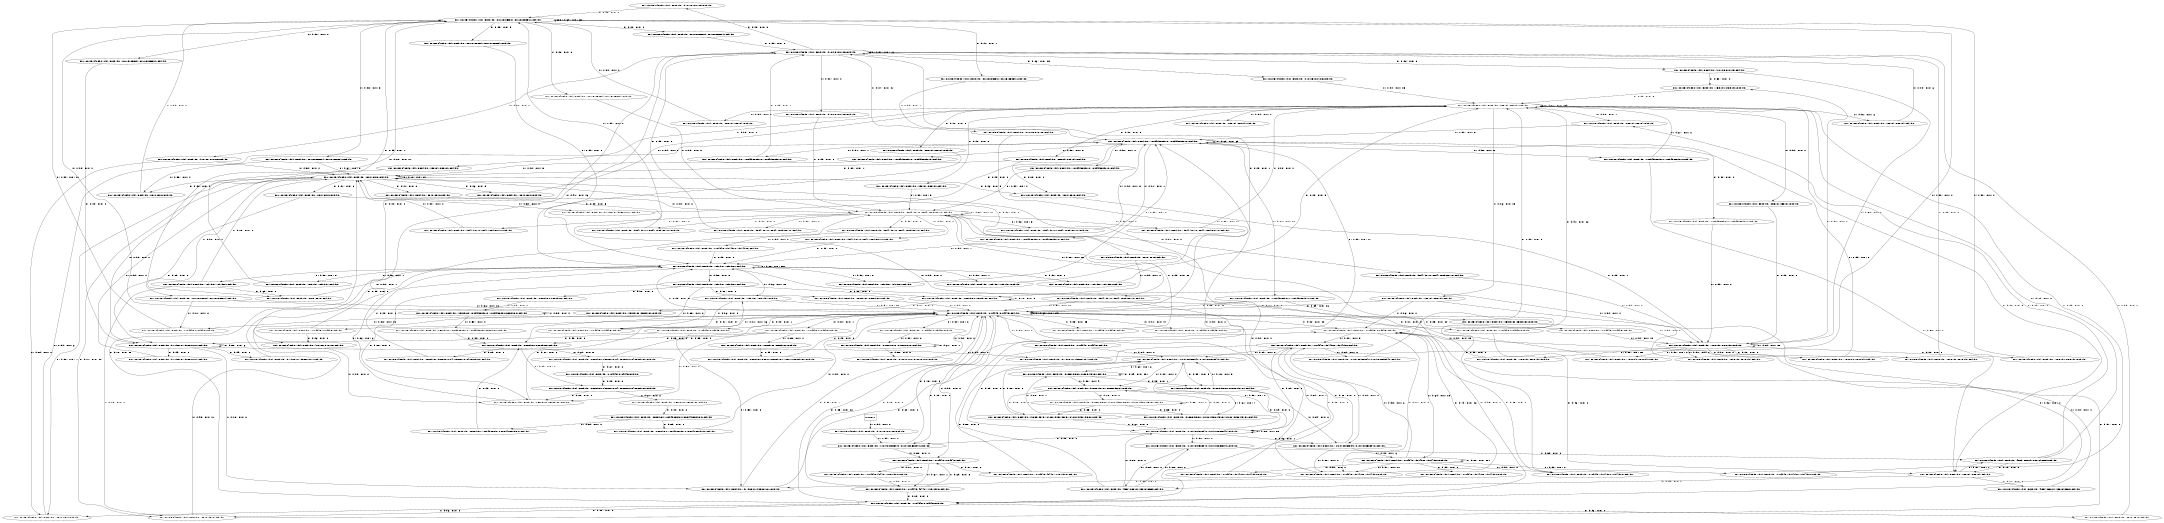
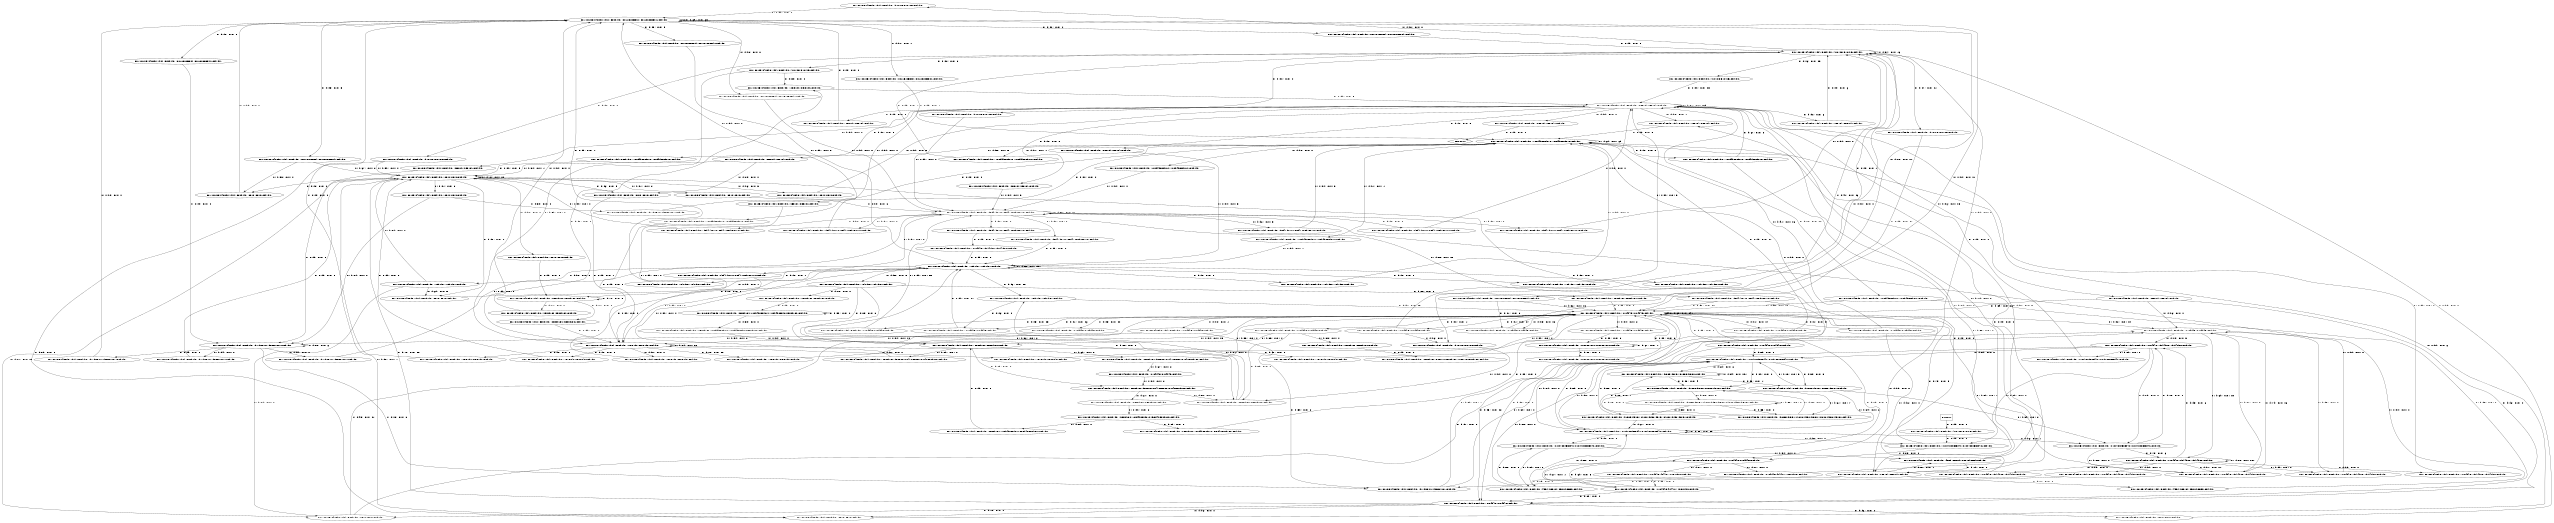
none -> (1460, 141)
